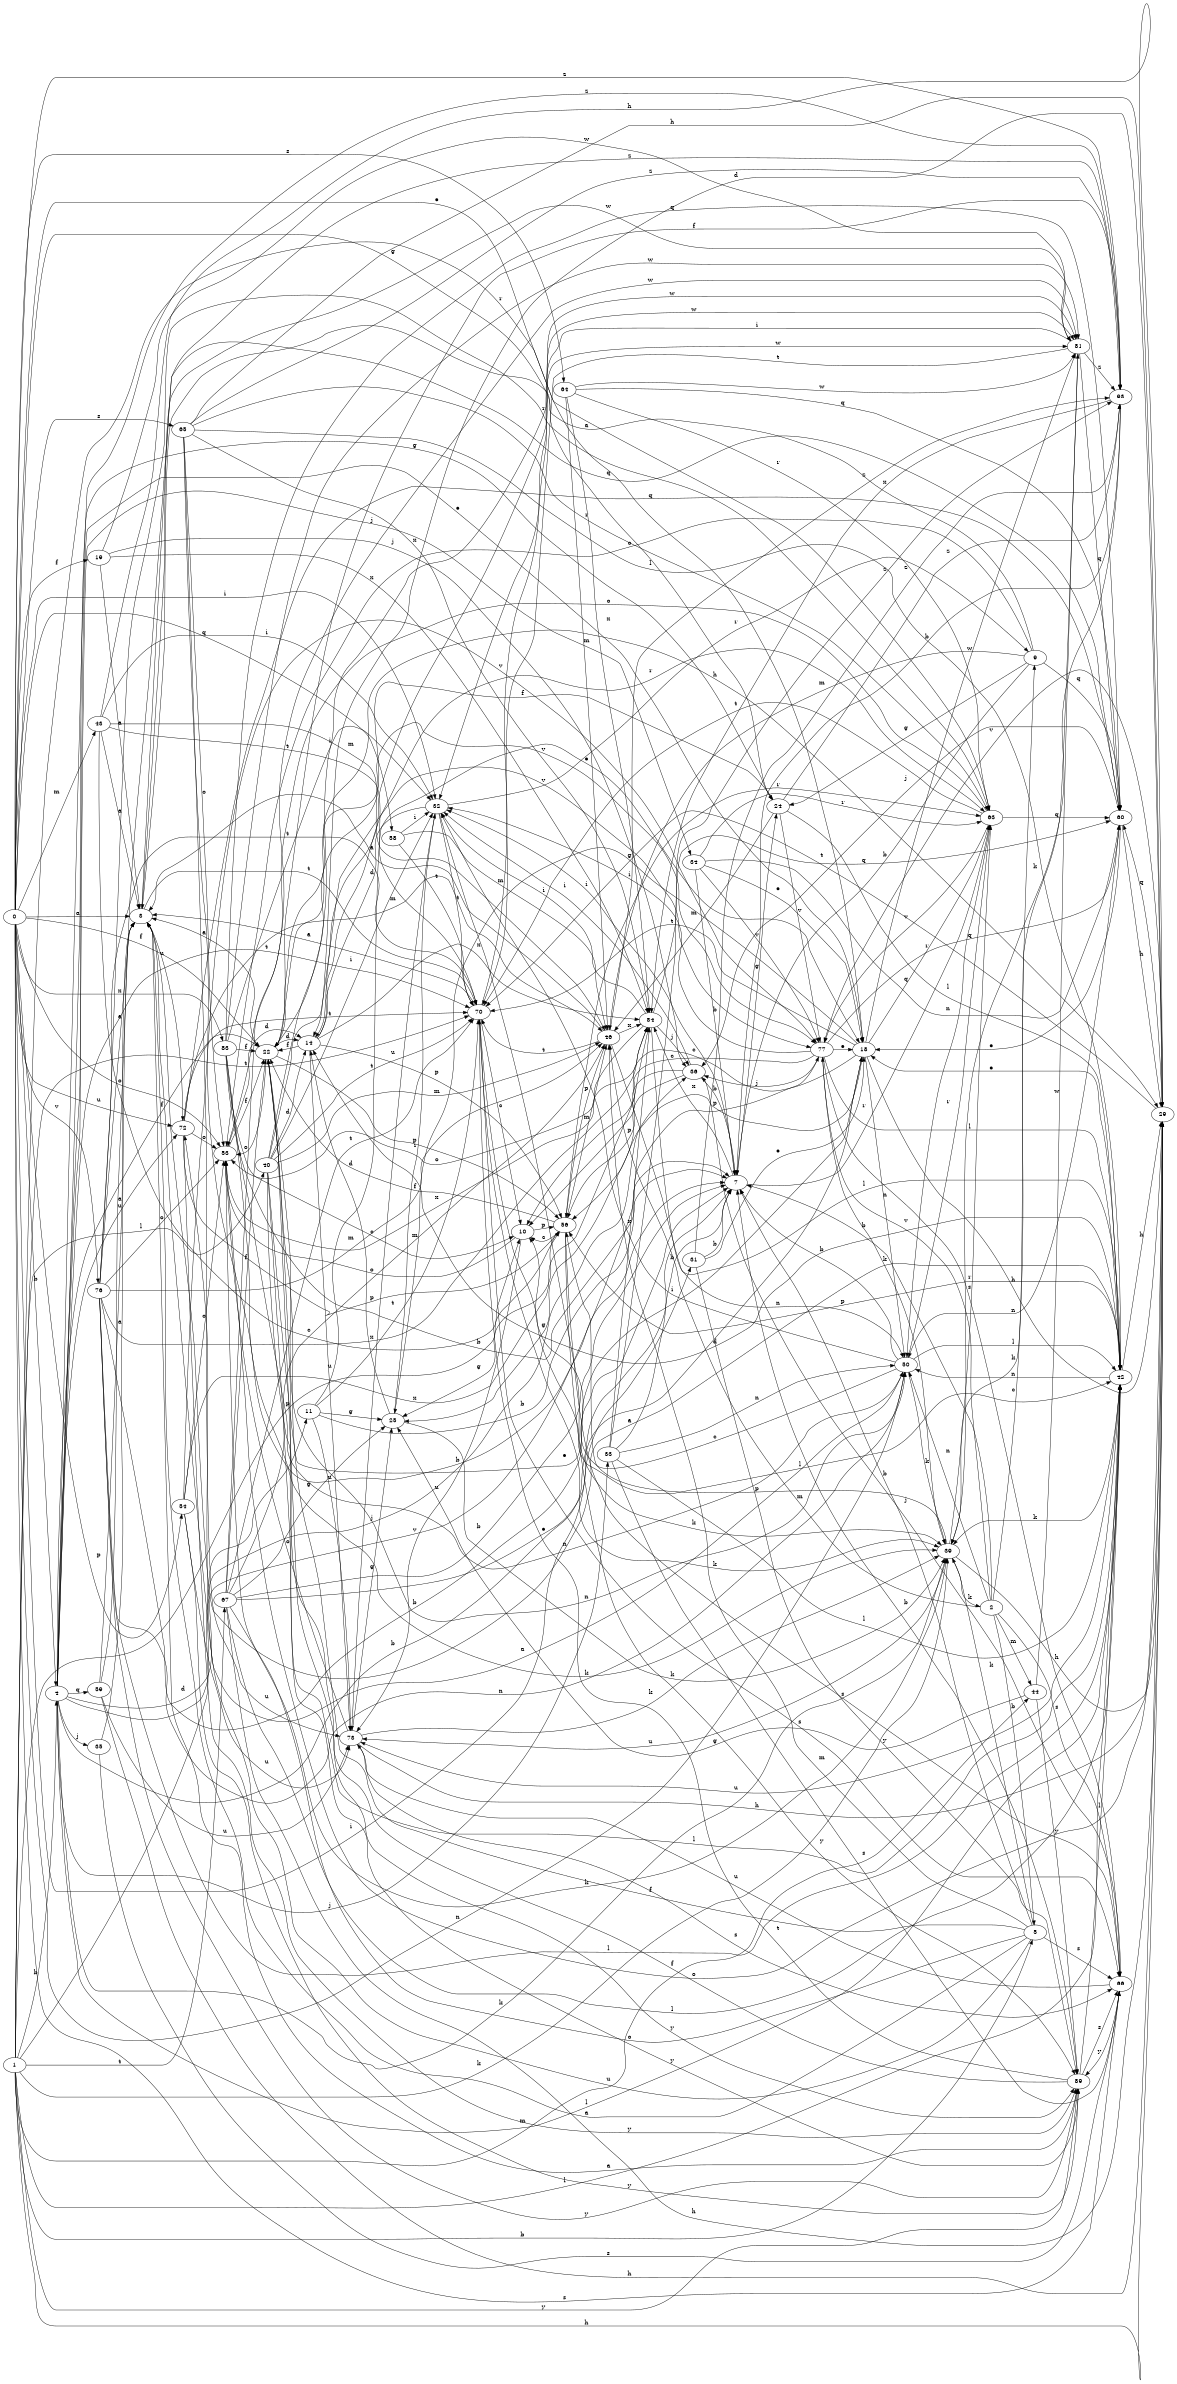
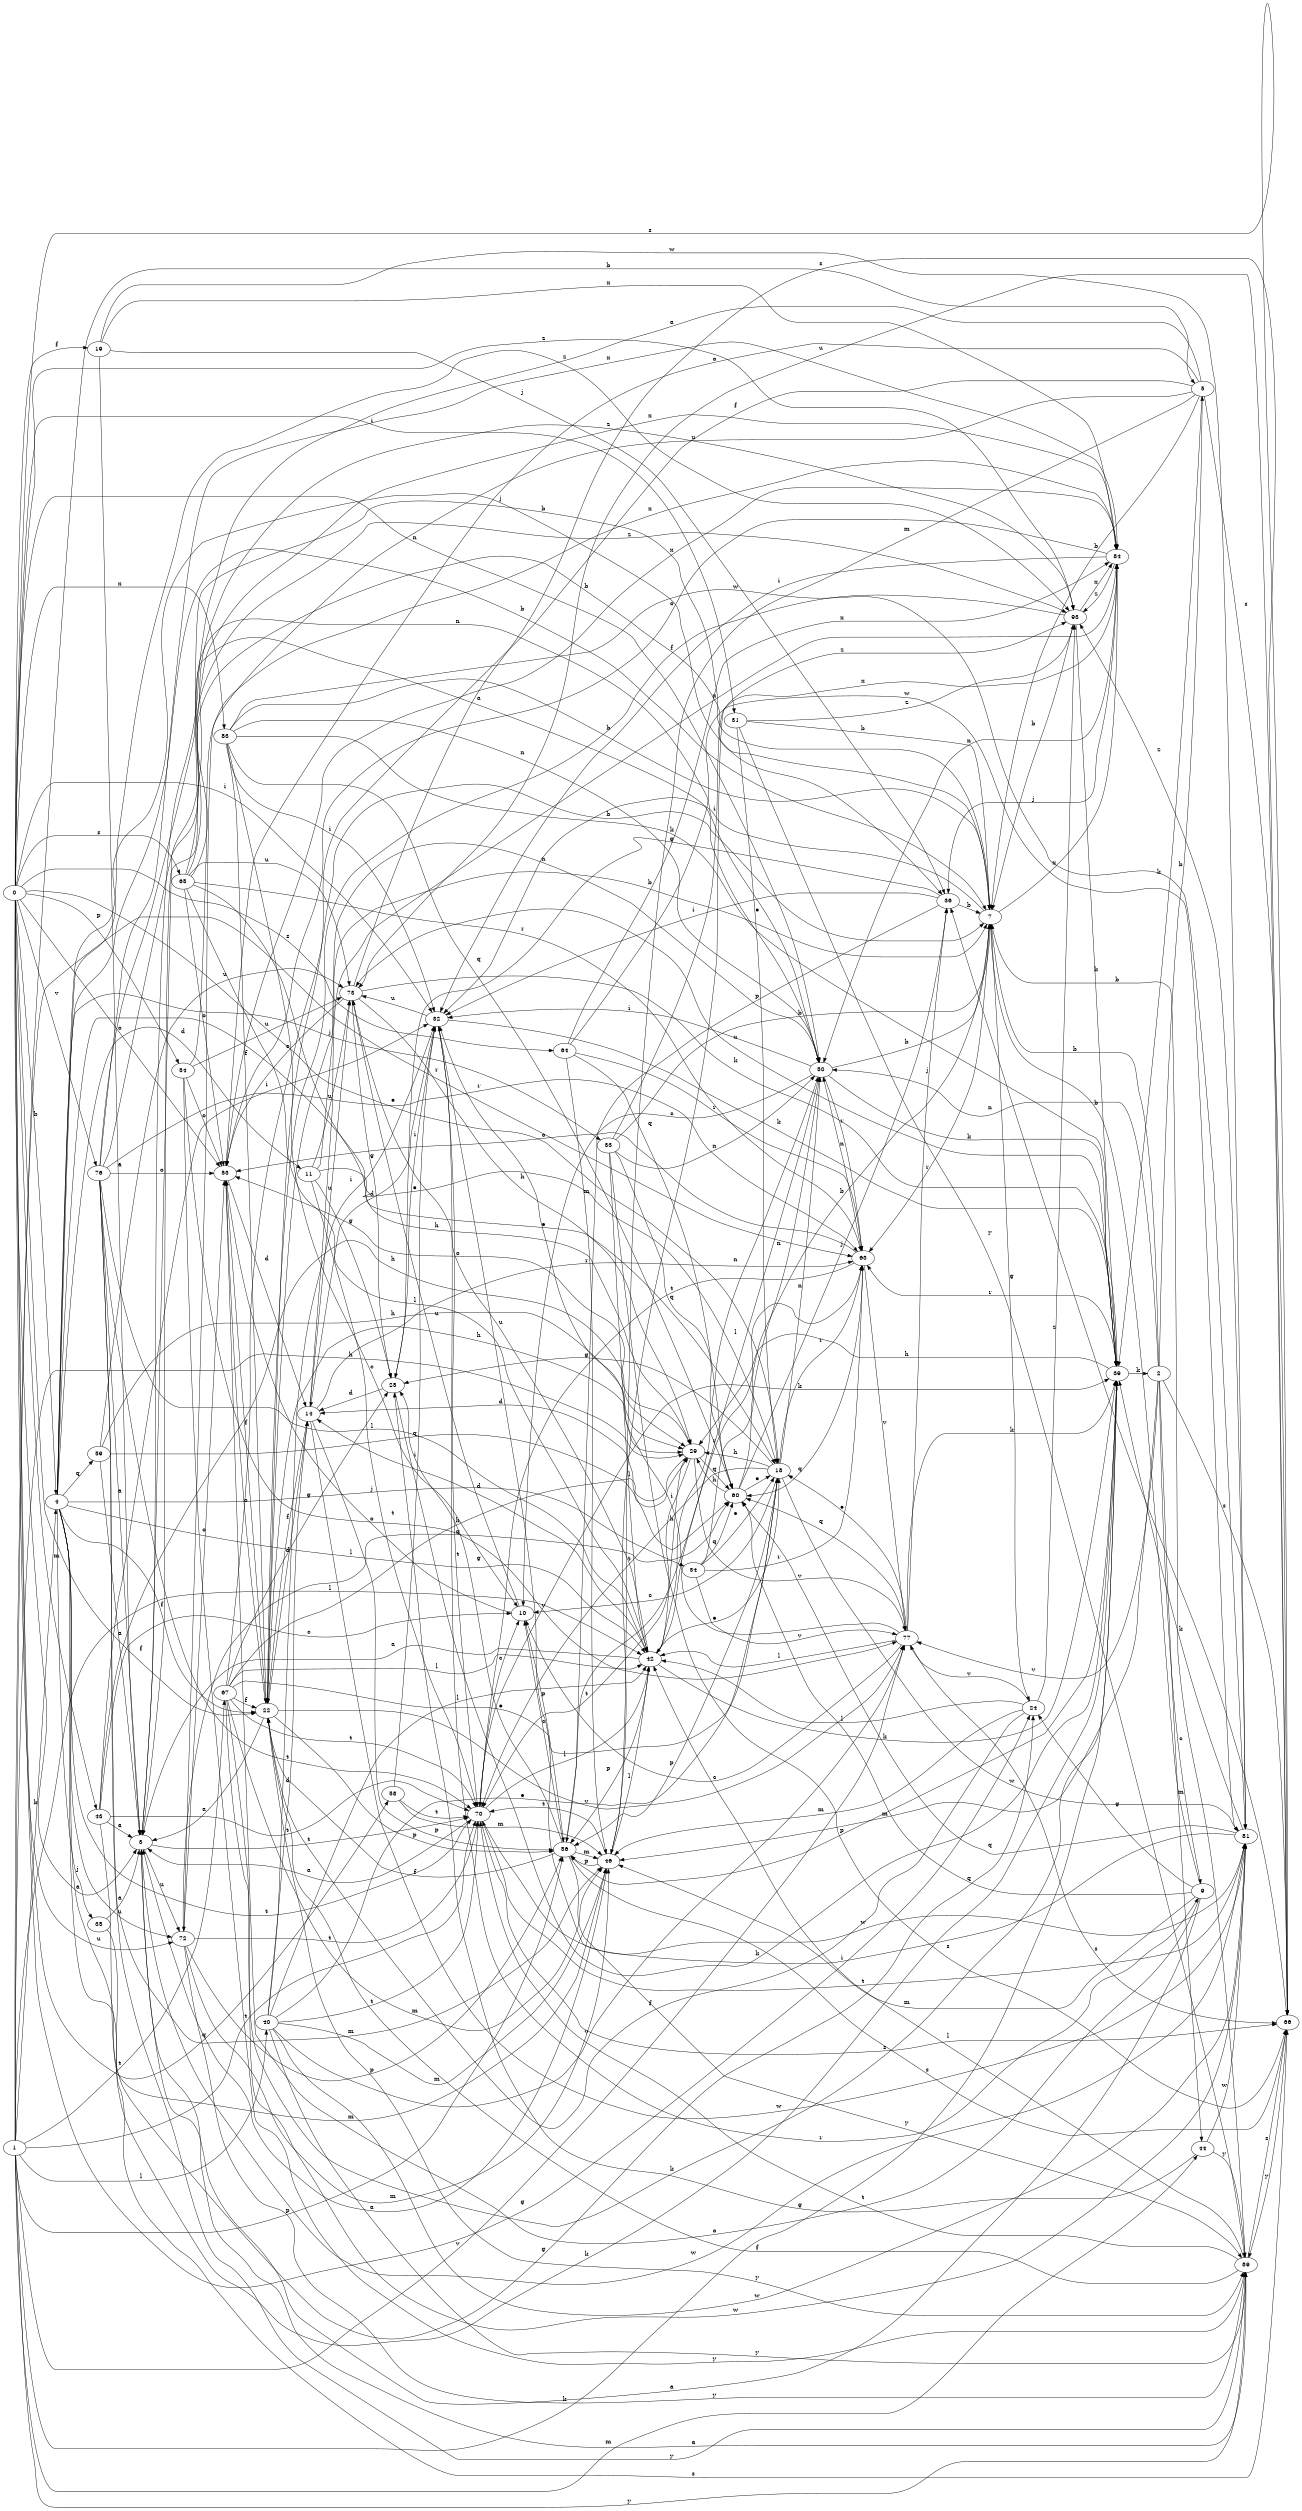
(628, 1030) -> none
